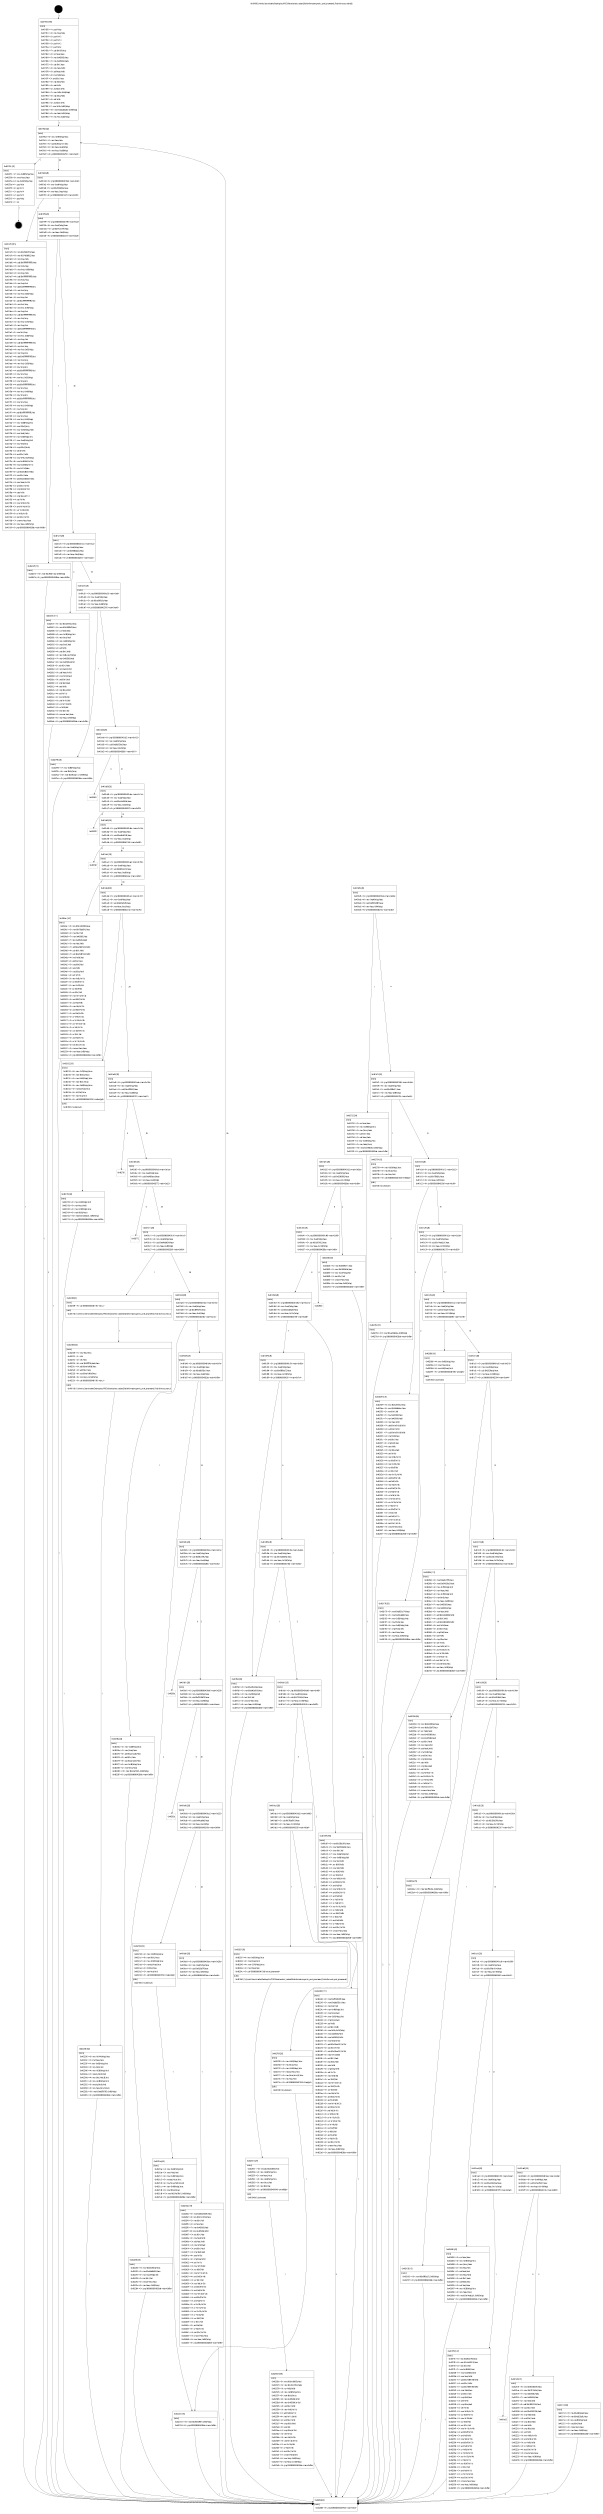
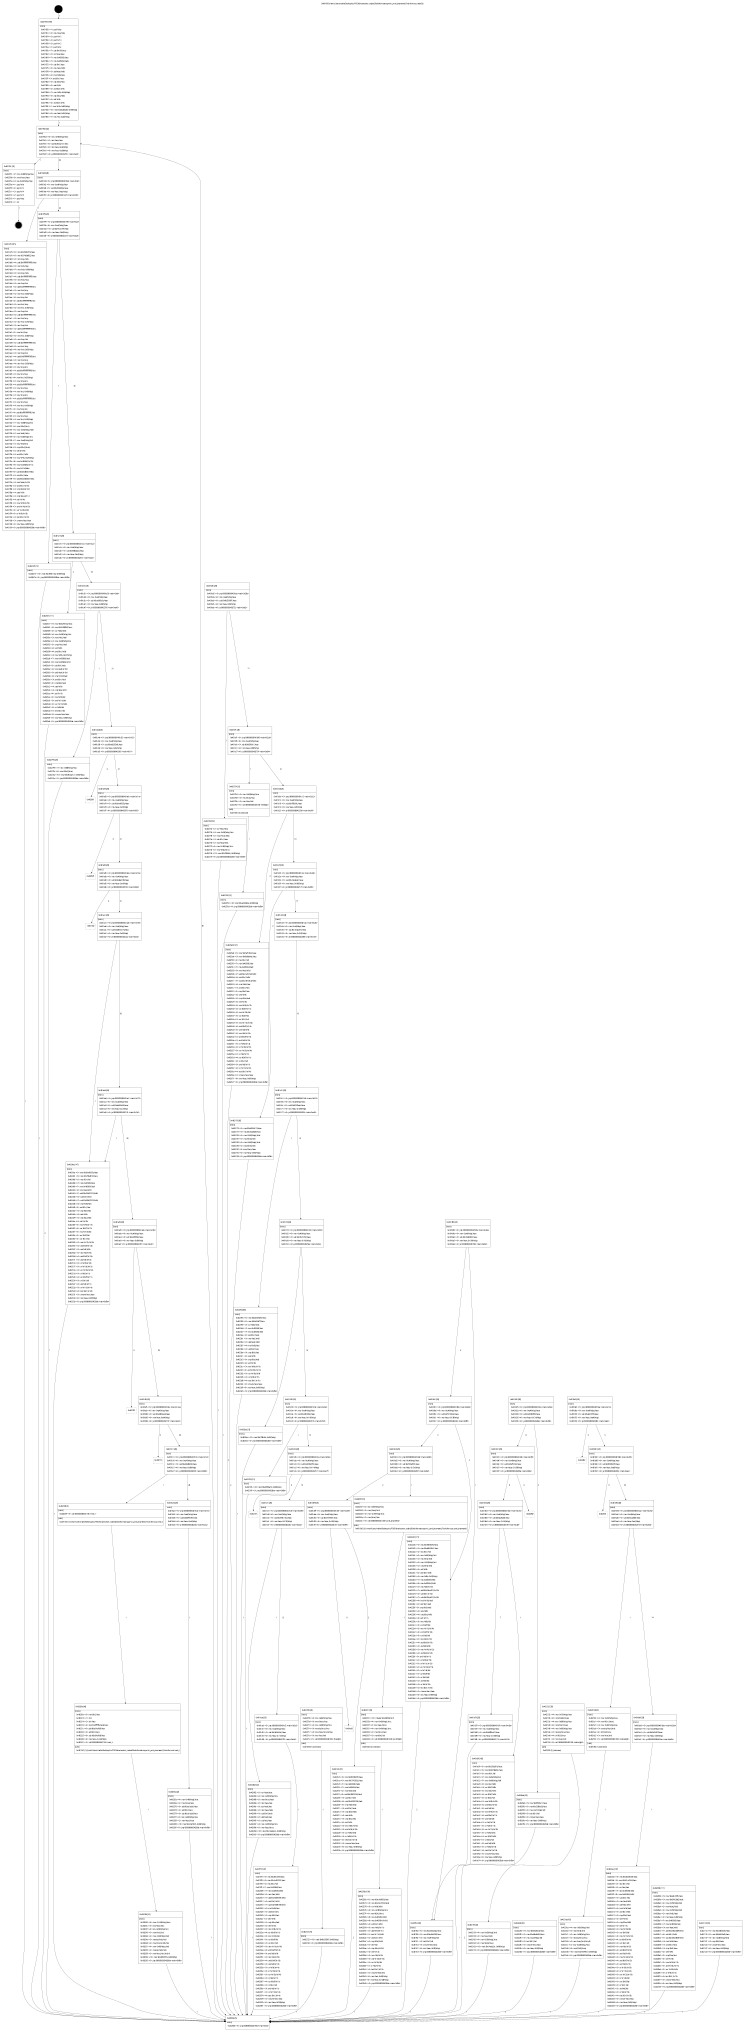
(114, 987) -> (111, 1138)
(200, 1367) -> none
(444, 1367) -> none
(282, 1460) -> none
none -> (253, 1514)
(348, 1943) -> (367, 1486)
(175, 2306) -> (443, 2018)
